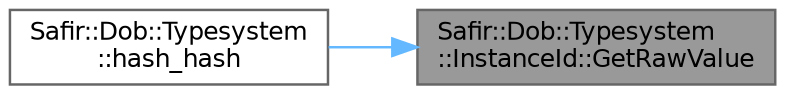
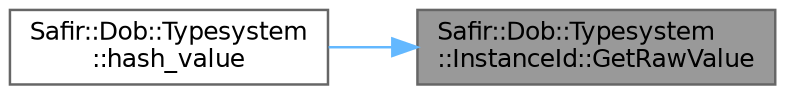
(169, 47) -> (169, 47)
